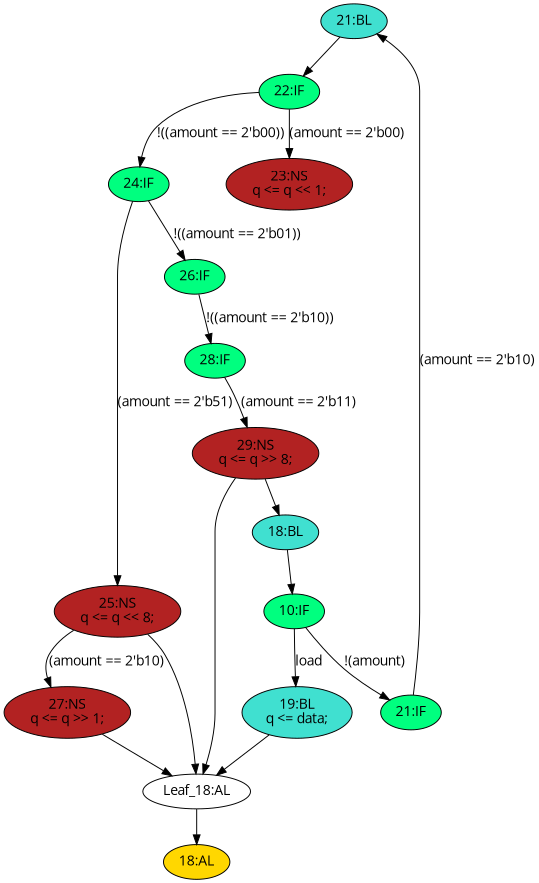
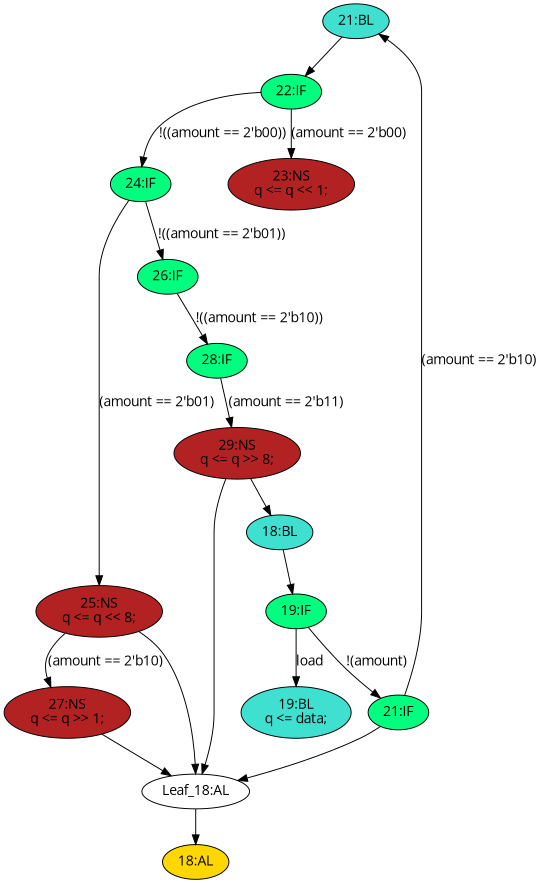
(175, 403) -> (157, 403)
(294, 611) -> (296, 611)
(247, 752) -> (315, 757)
